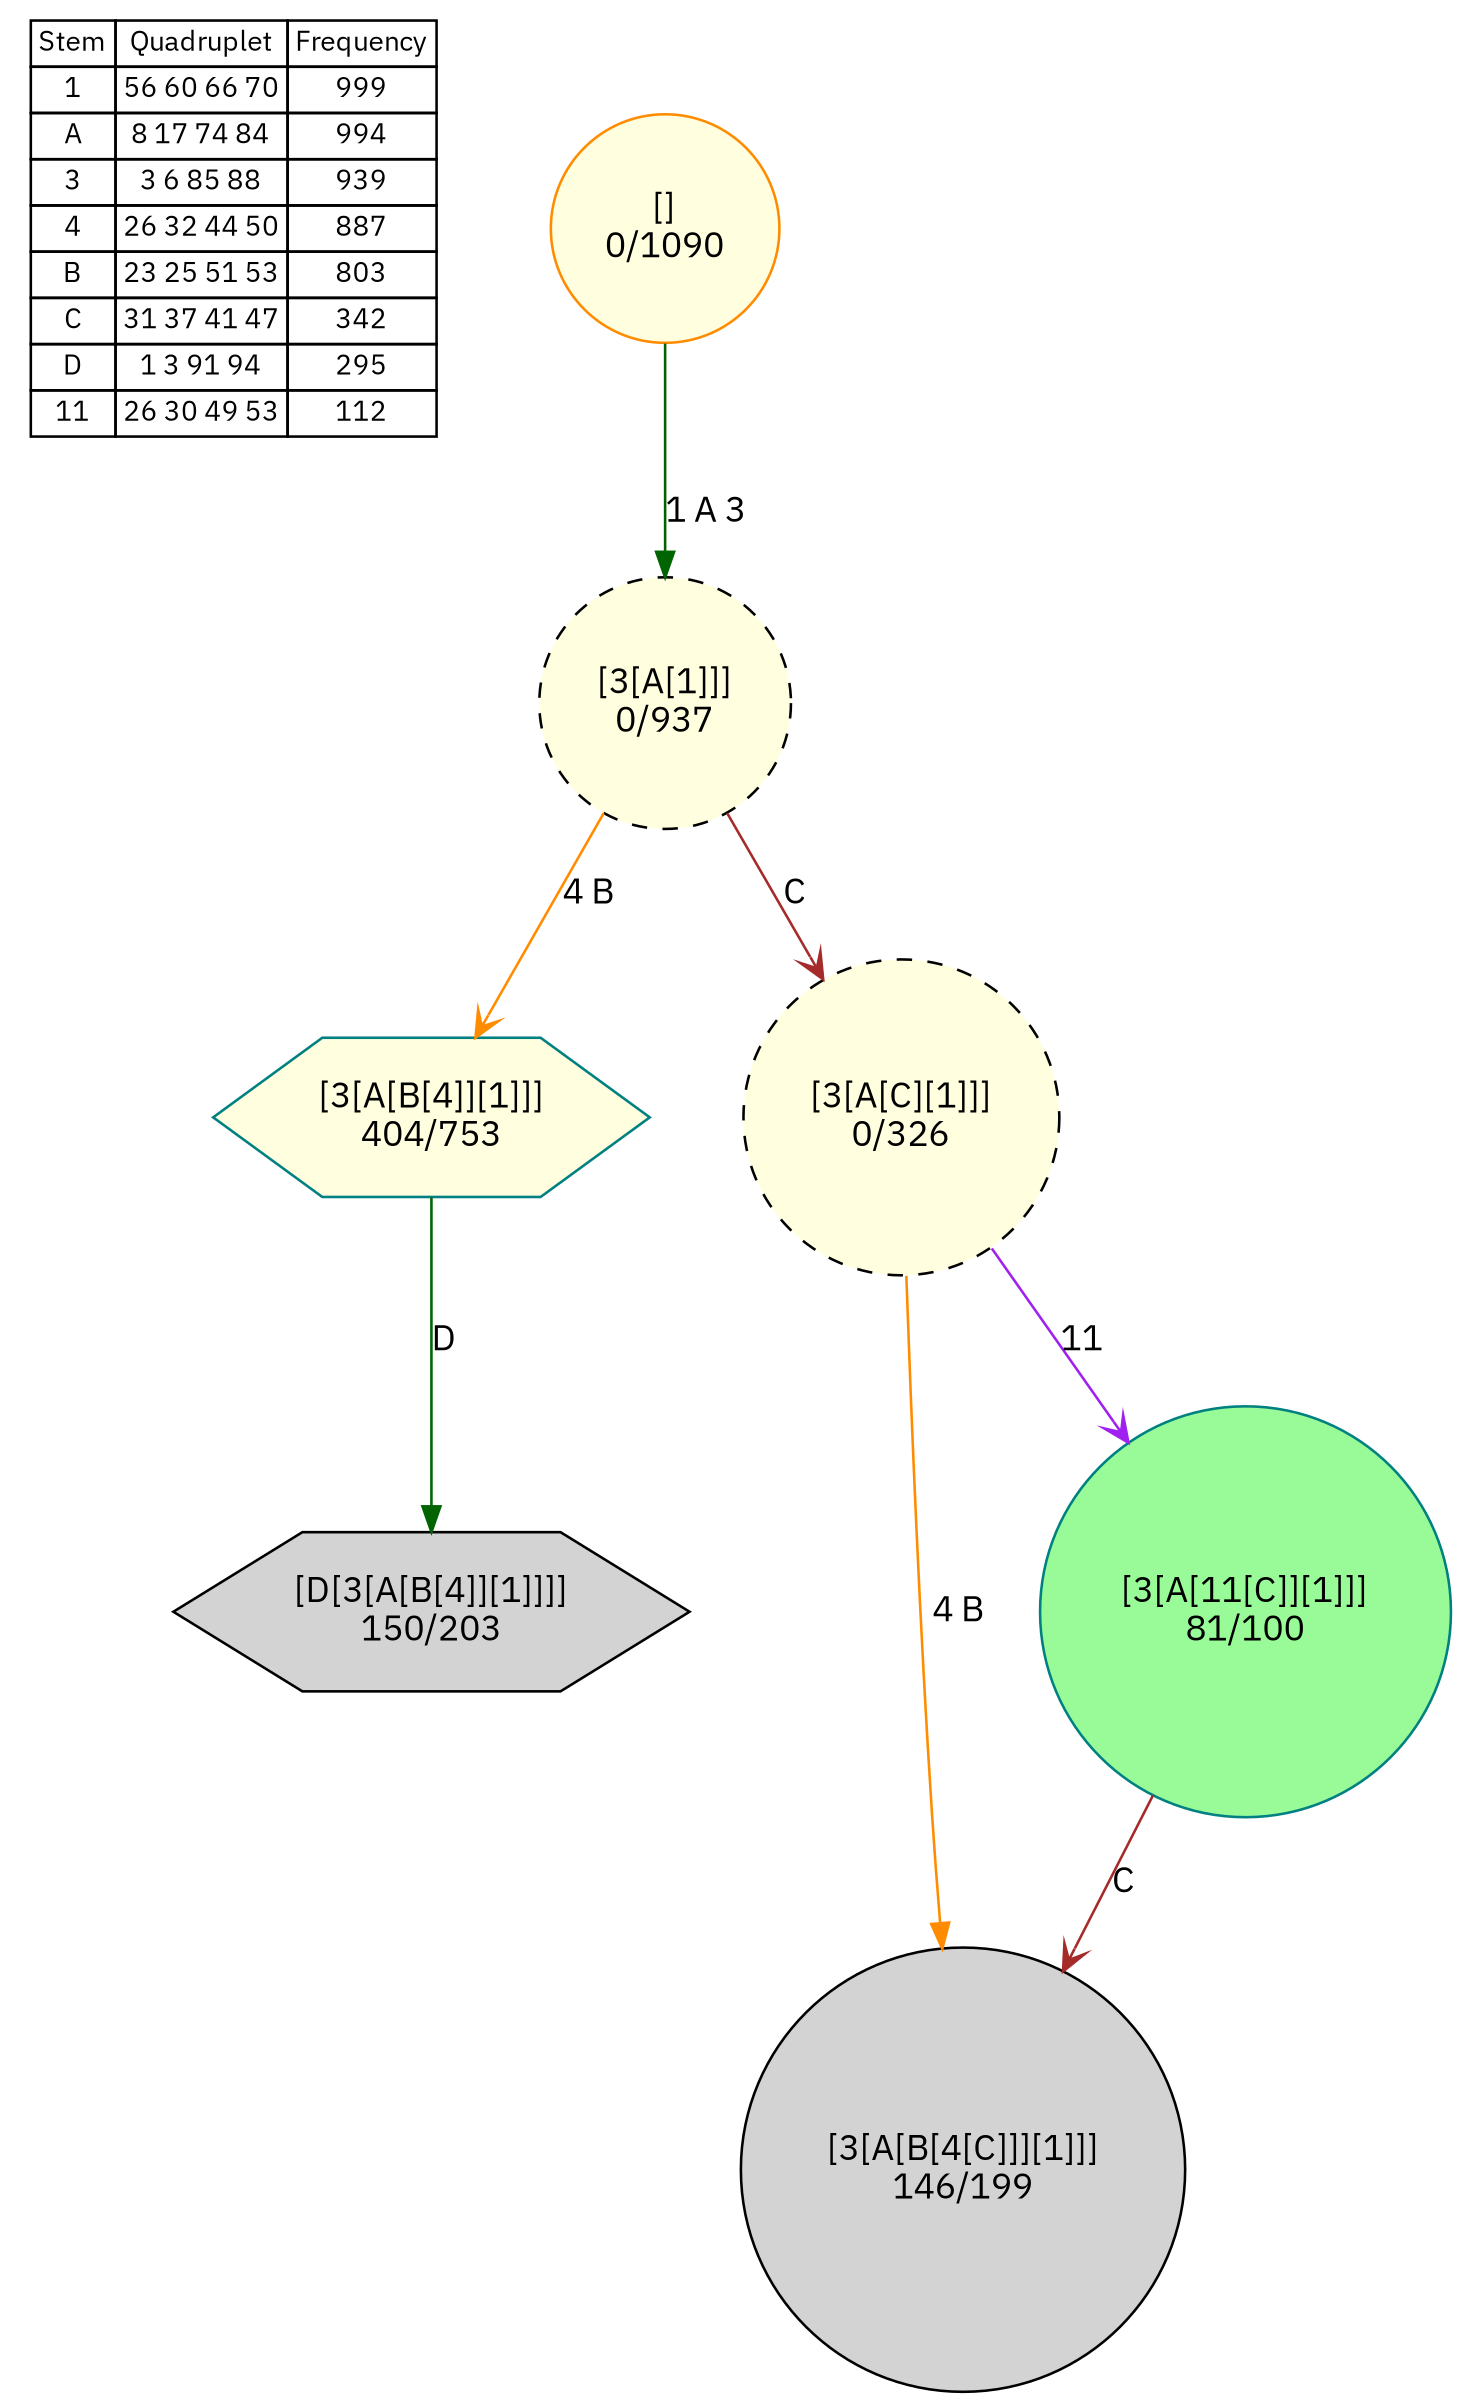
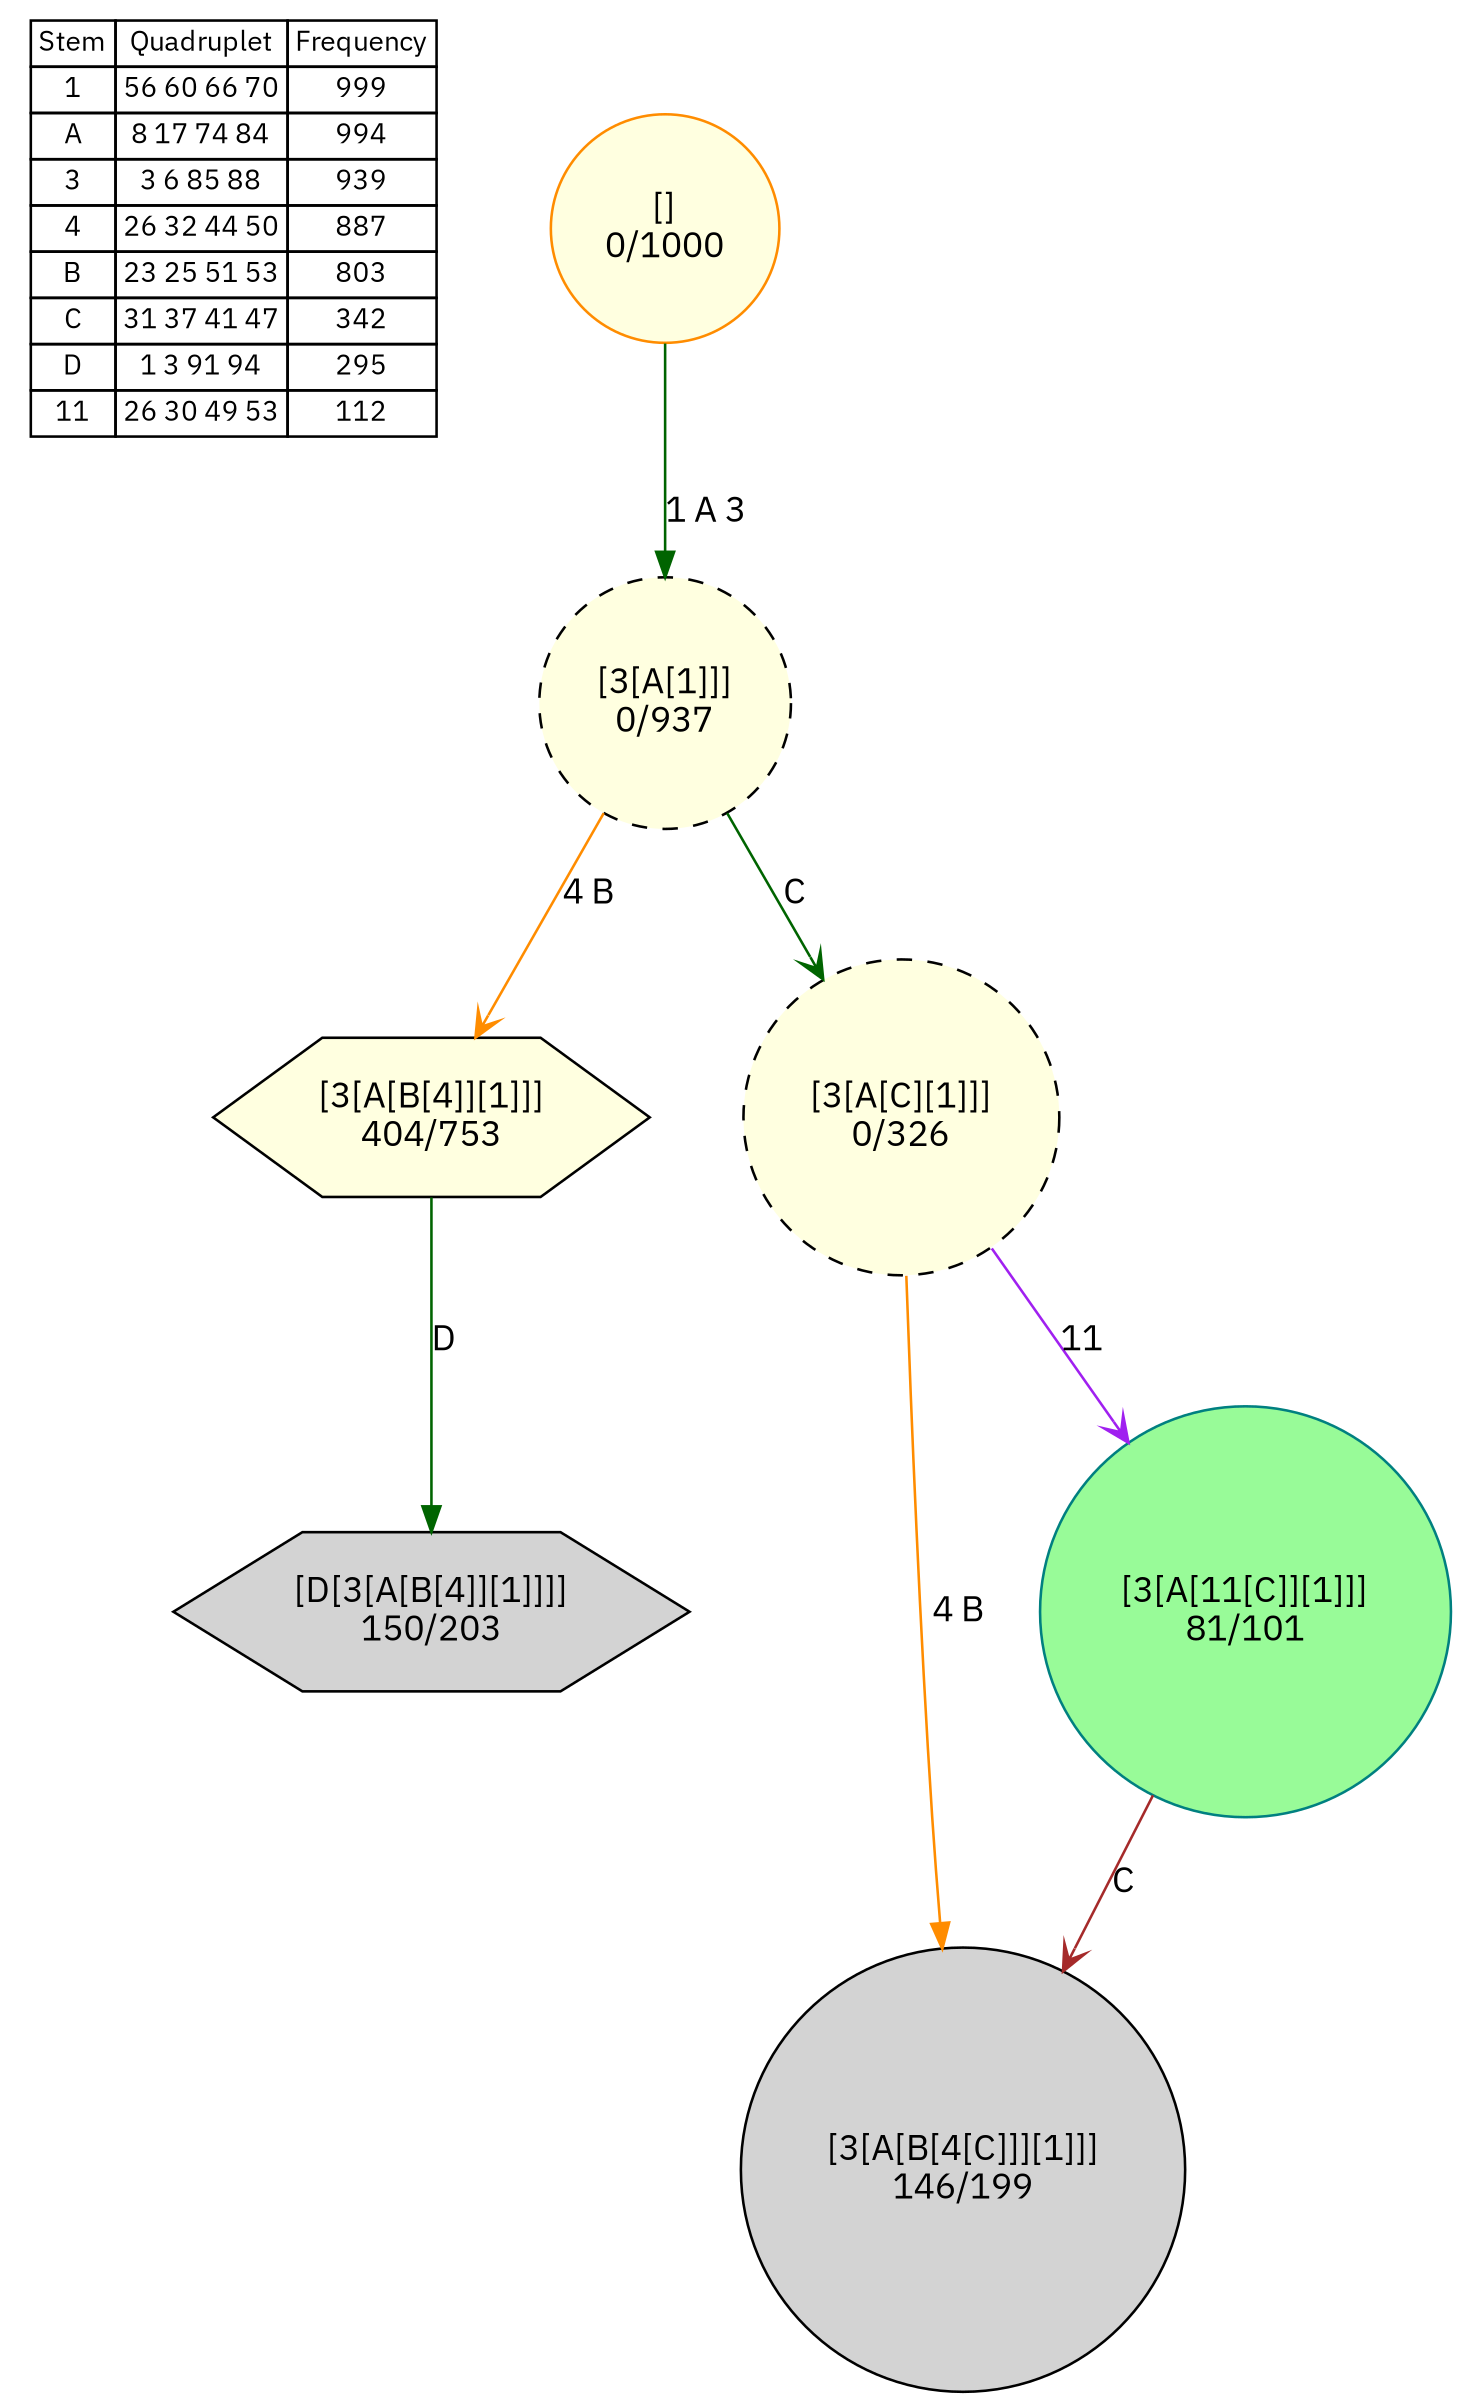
(665, 229) -> (665, 229)
(769, 885) -> (769, 885)
(431, 1117) -> (431, 1117)
(1246, 1612) -> (1246, 1612)
